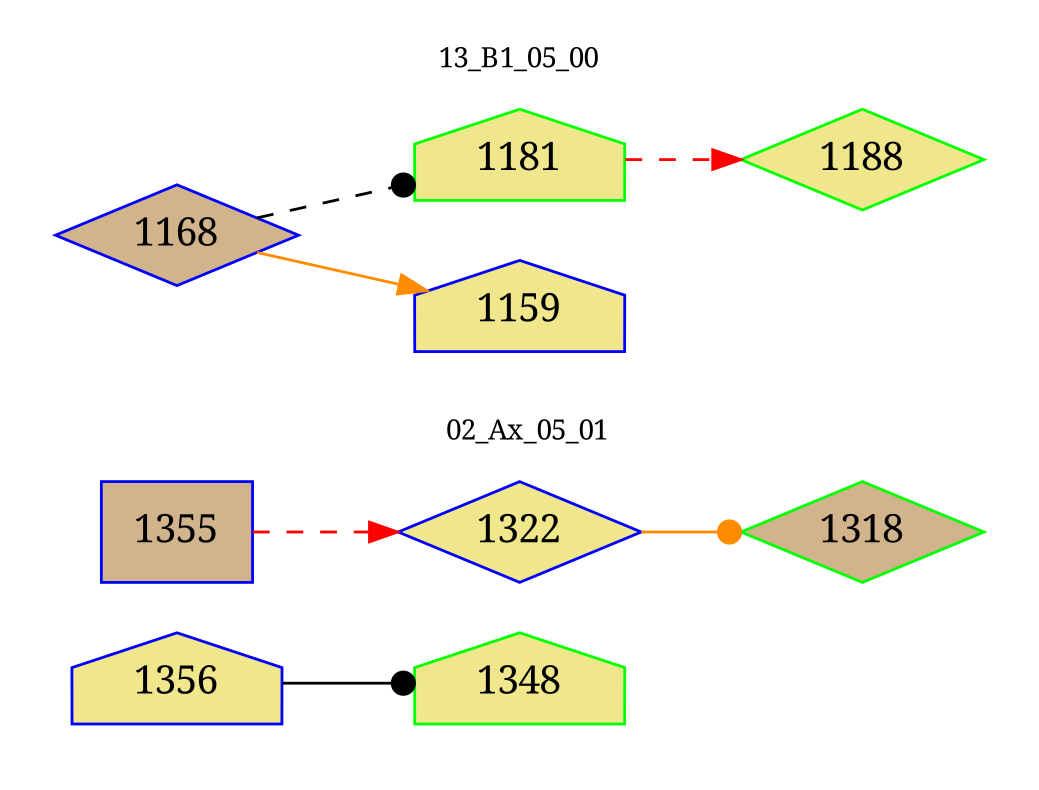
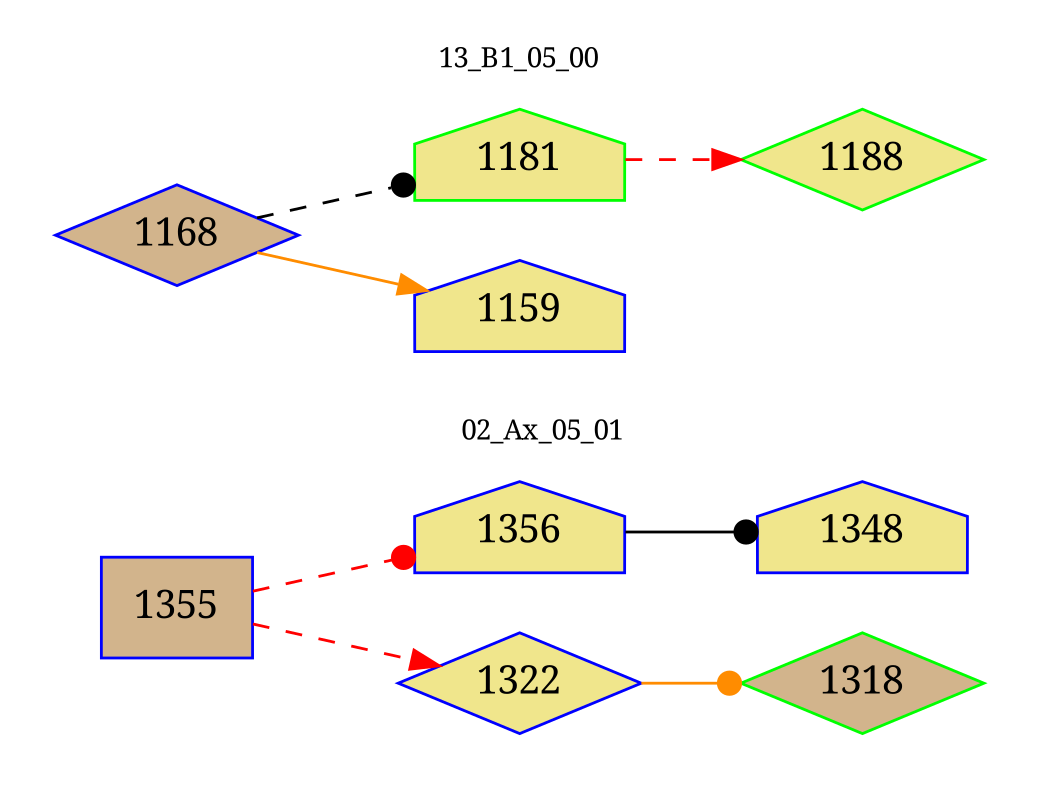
none -> (322, 576)
(520, 683) -> (862, 532)
